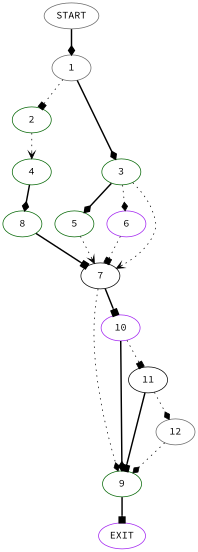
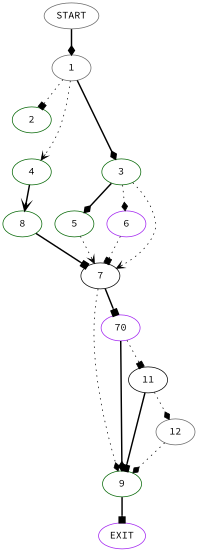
(32, 142) -> (63, 119)
(28, 194) -> (28, 194)
(121, 328) -> (121, 328)
